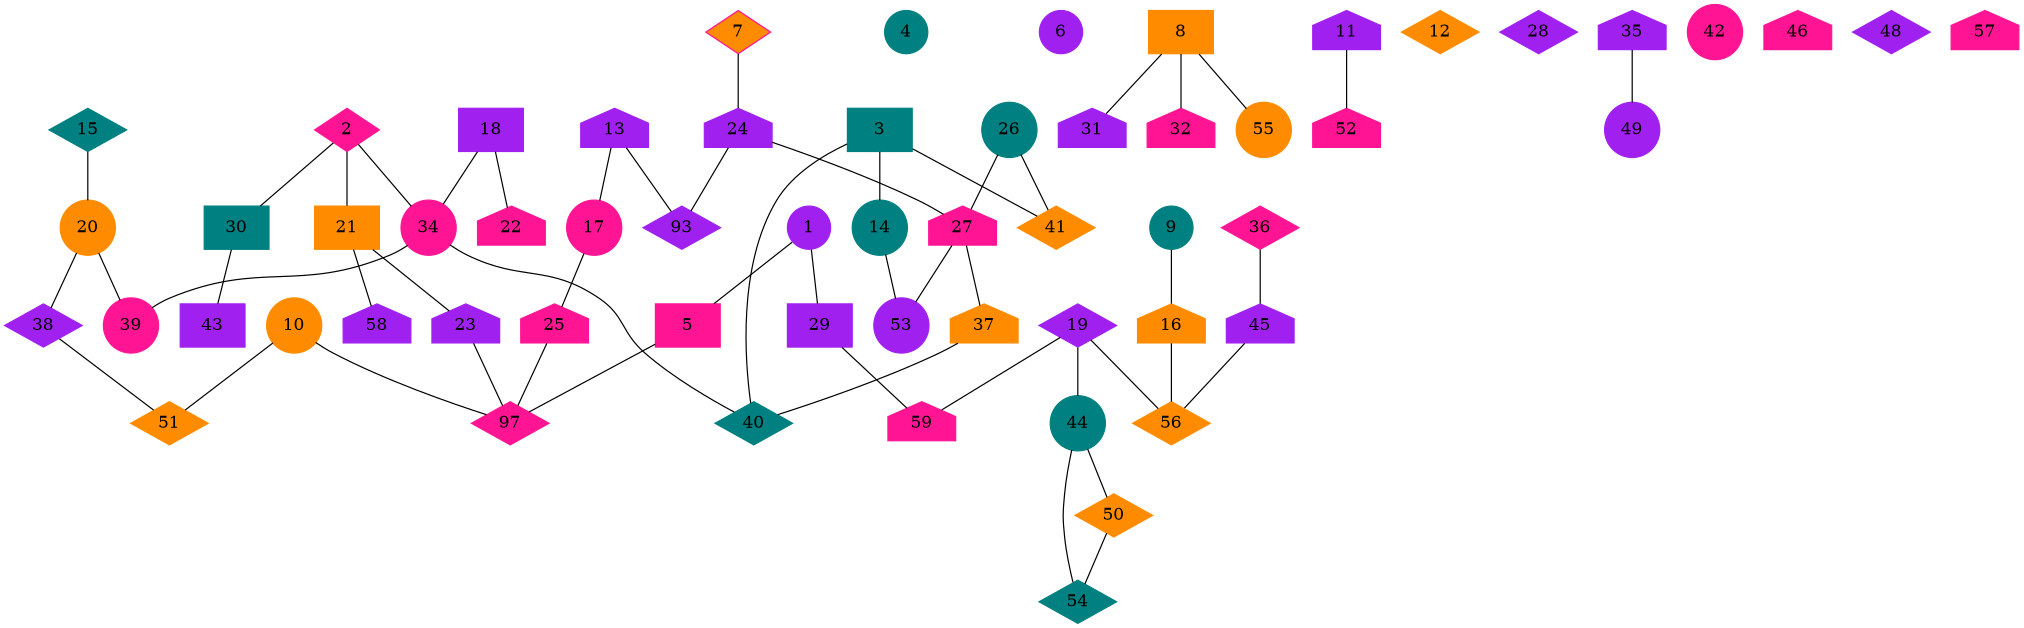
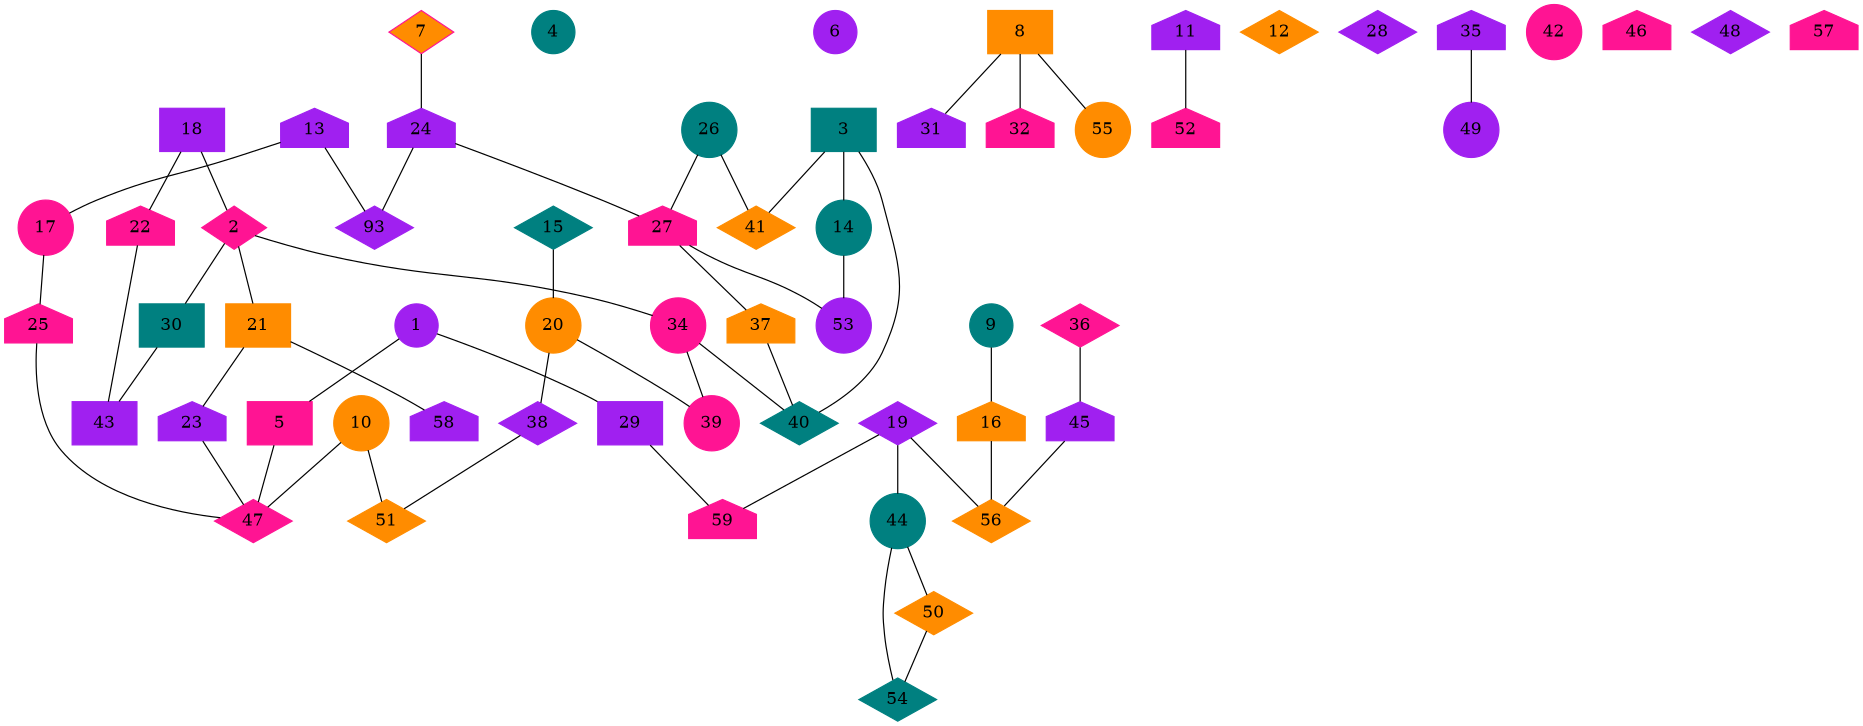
(460, 178) -> (214, 181)
none -> (123, 324)
(510, 423) -> (253, 521)
